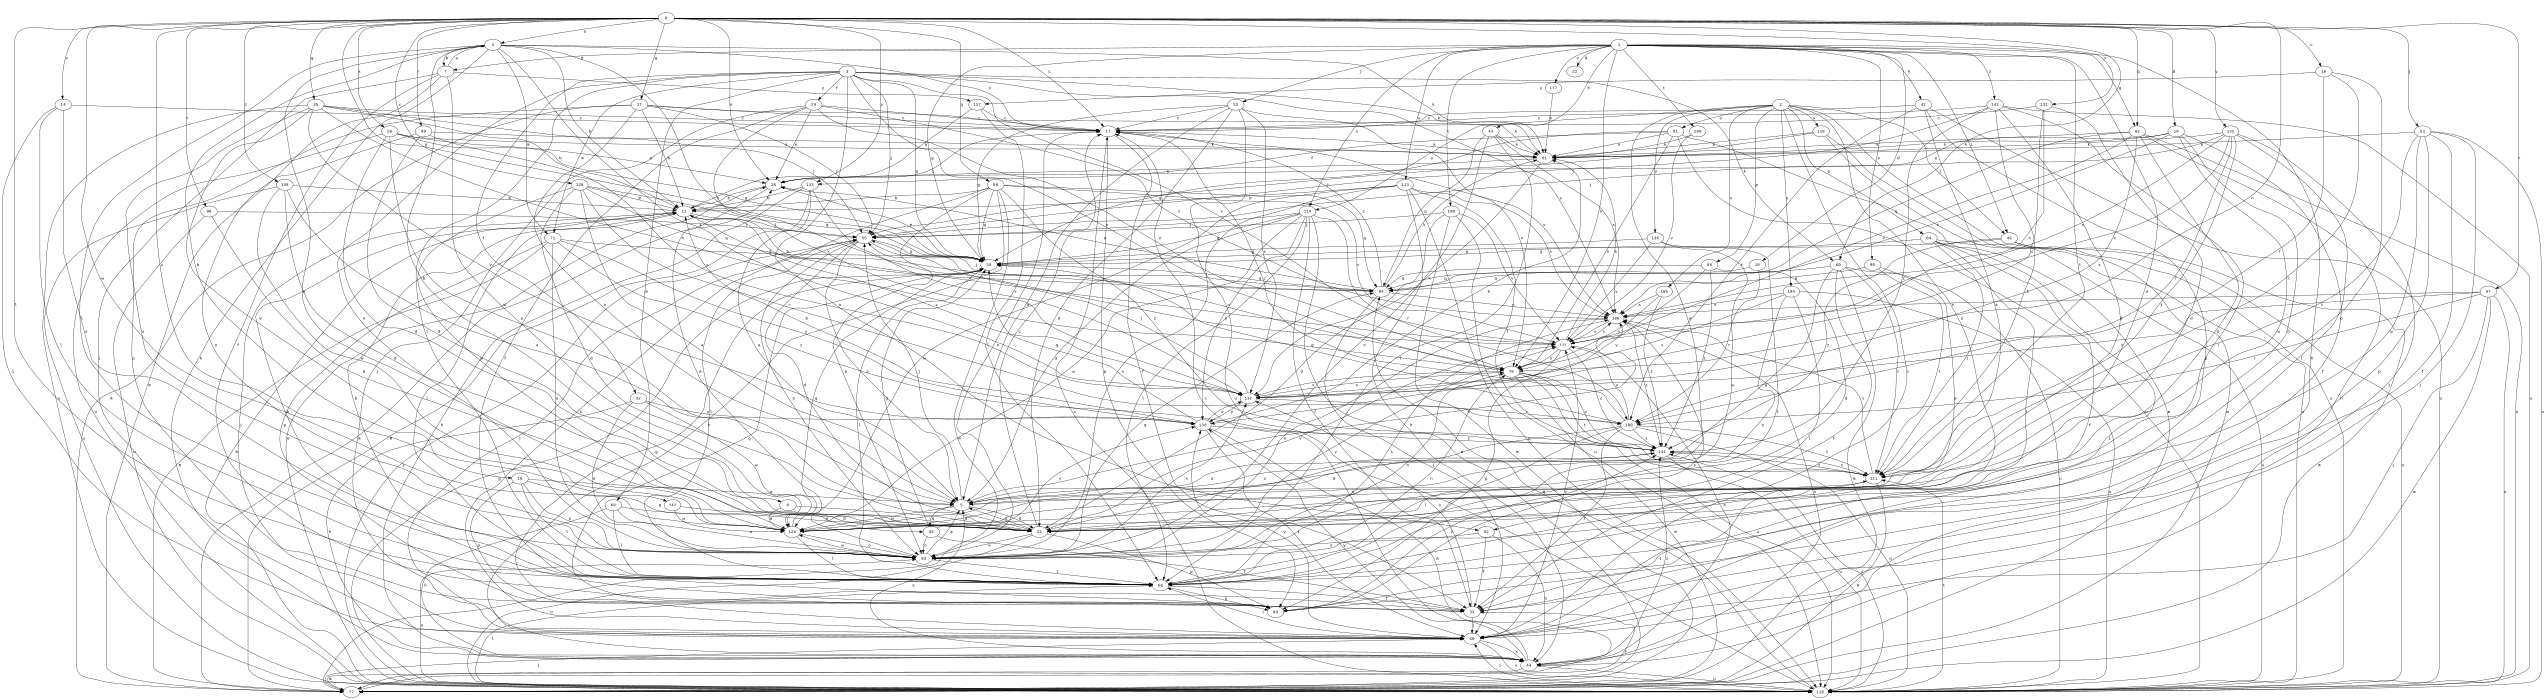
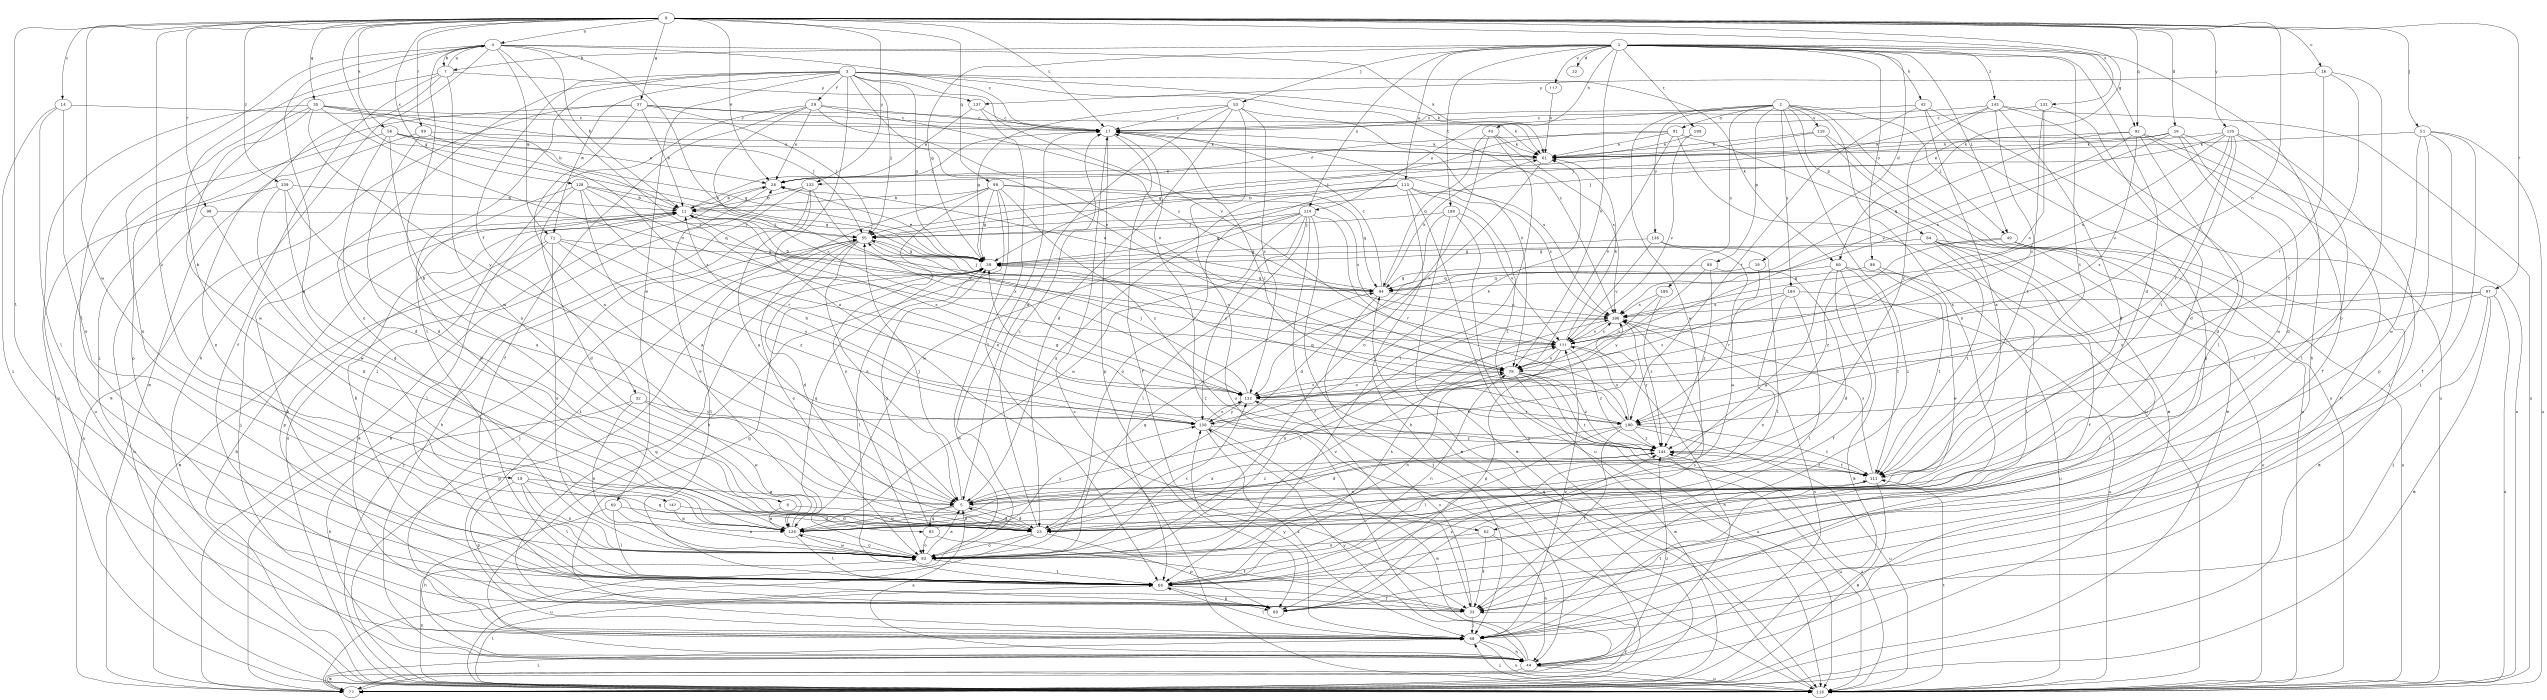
(2194, 351) -> none
